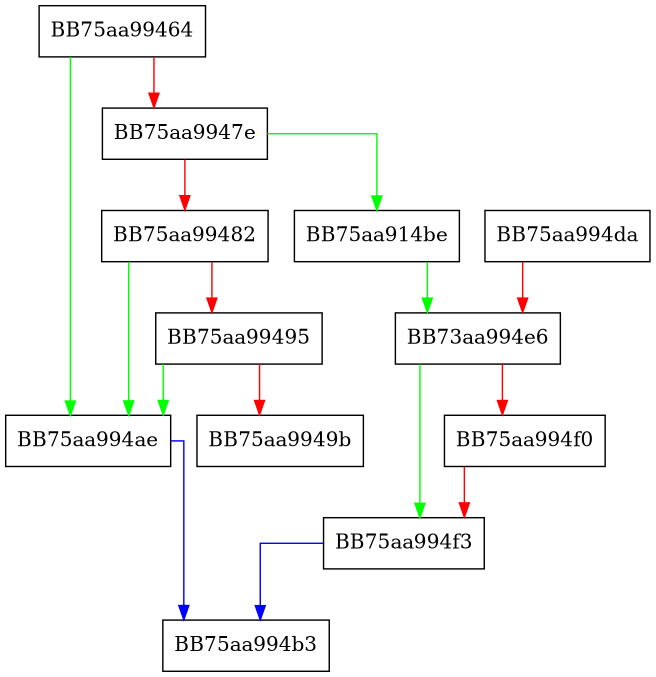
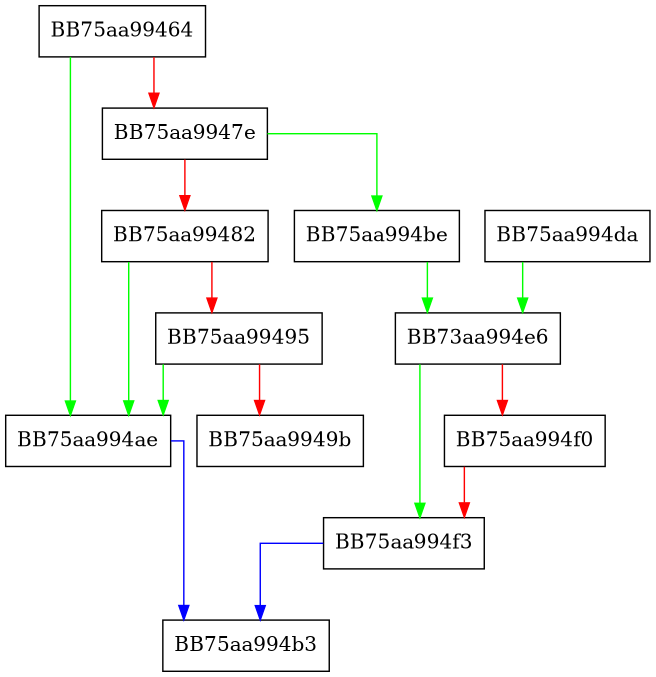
(377, 236) -> (377, 236)
(523, 280) -> (523, 280)
